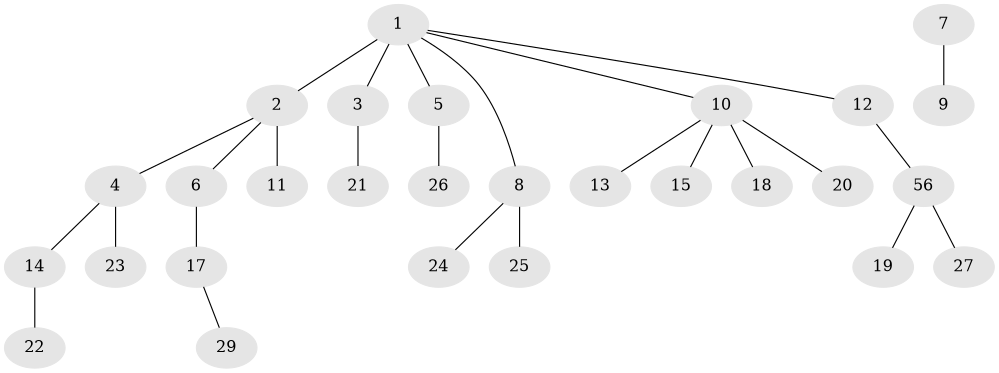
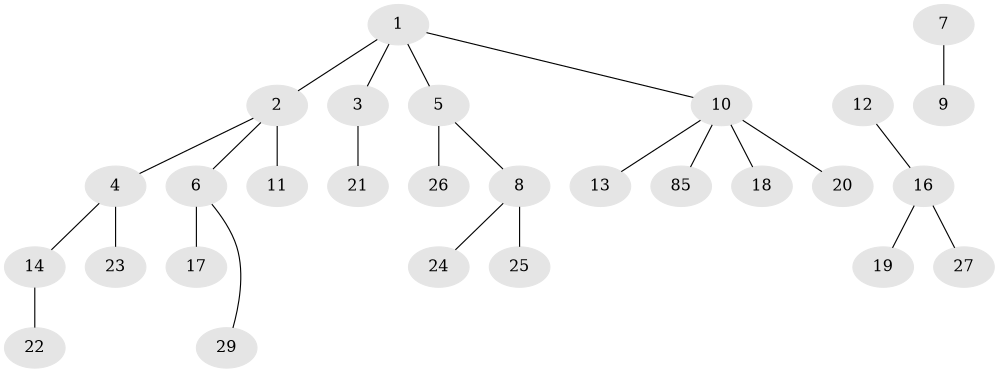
(631, 63) -> none
(483, 91) -> (479, 146)
(681, 186) -> (681, 186)
(924, 186) -> (924, 186)
(211, 307) -> (240, 263)
